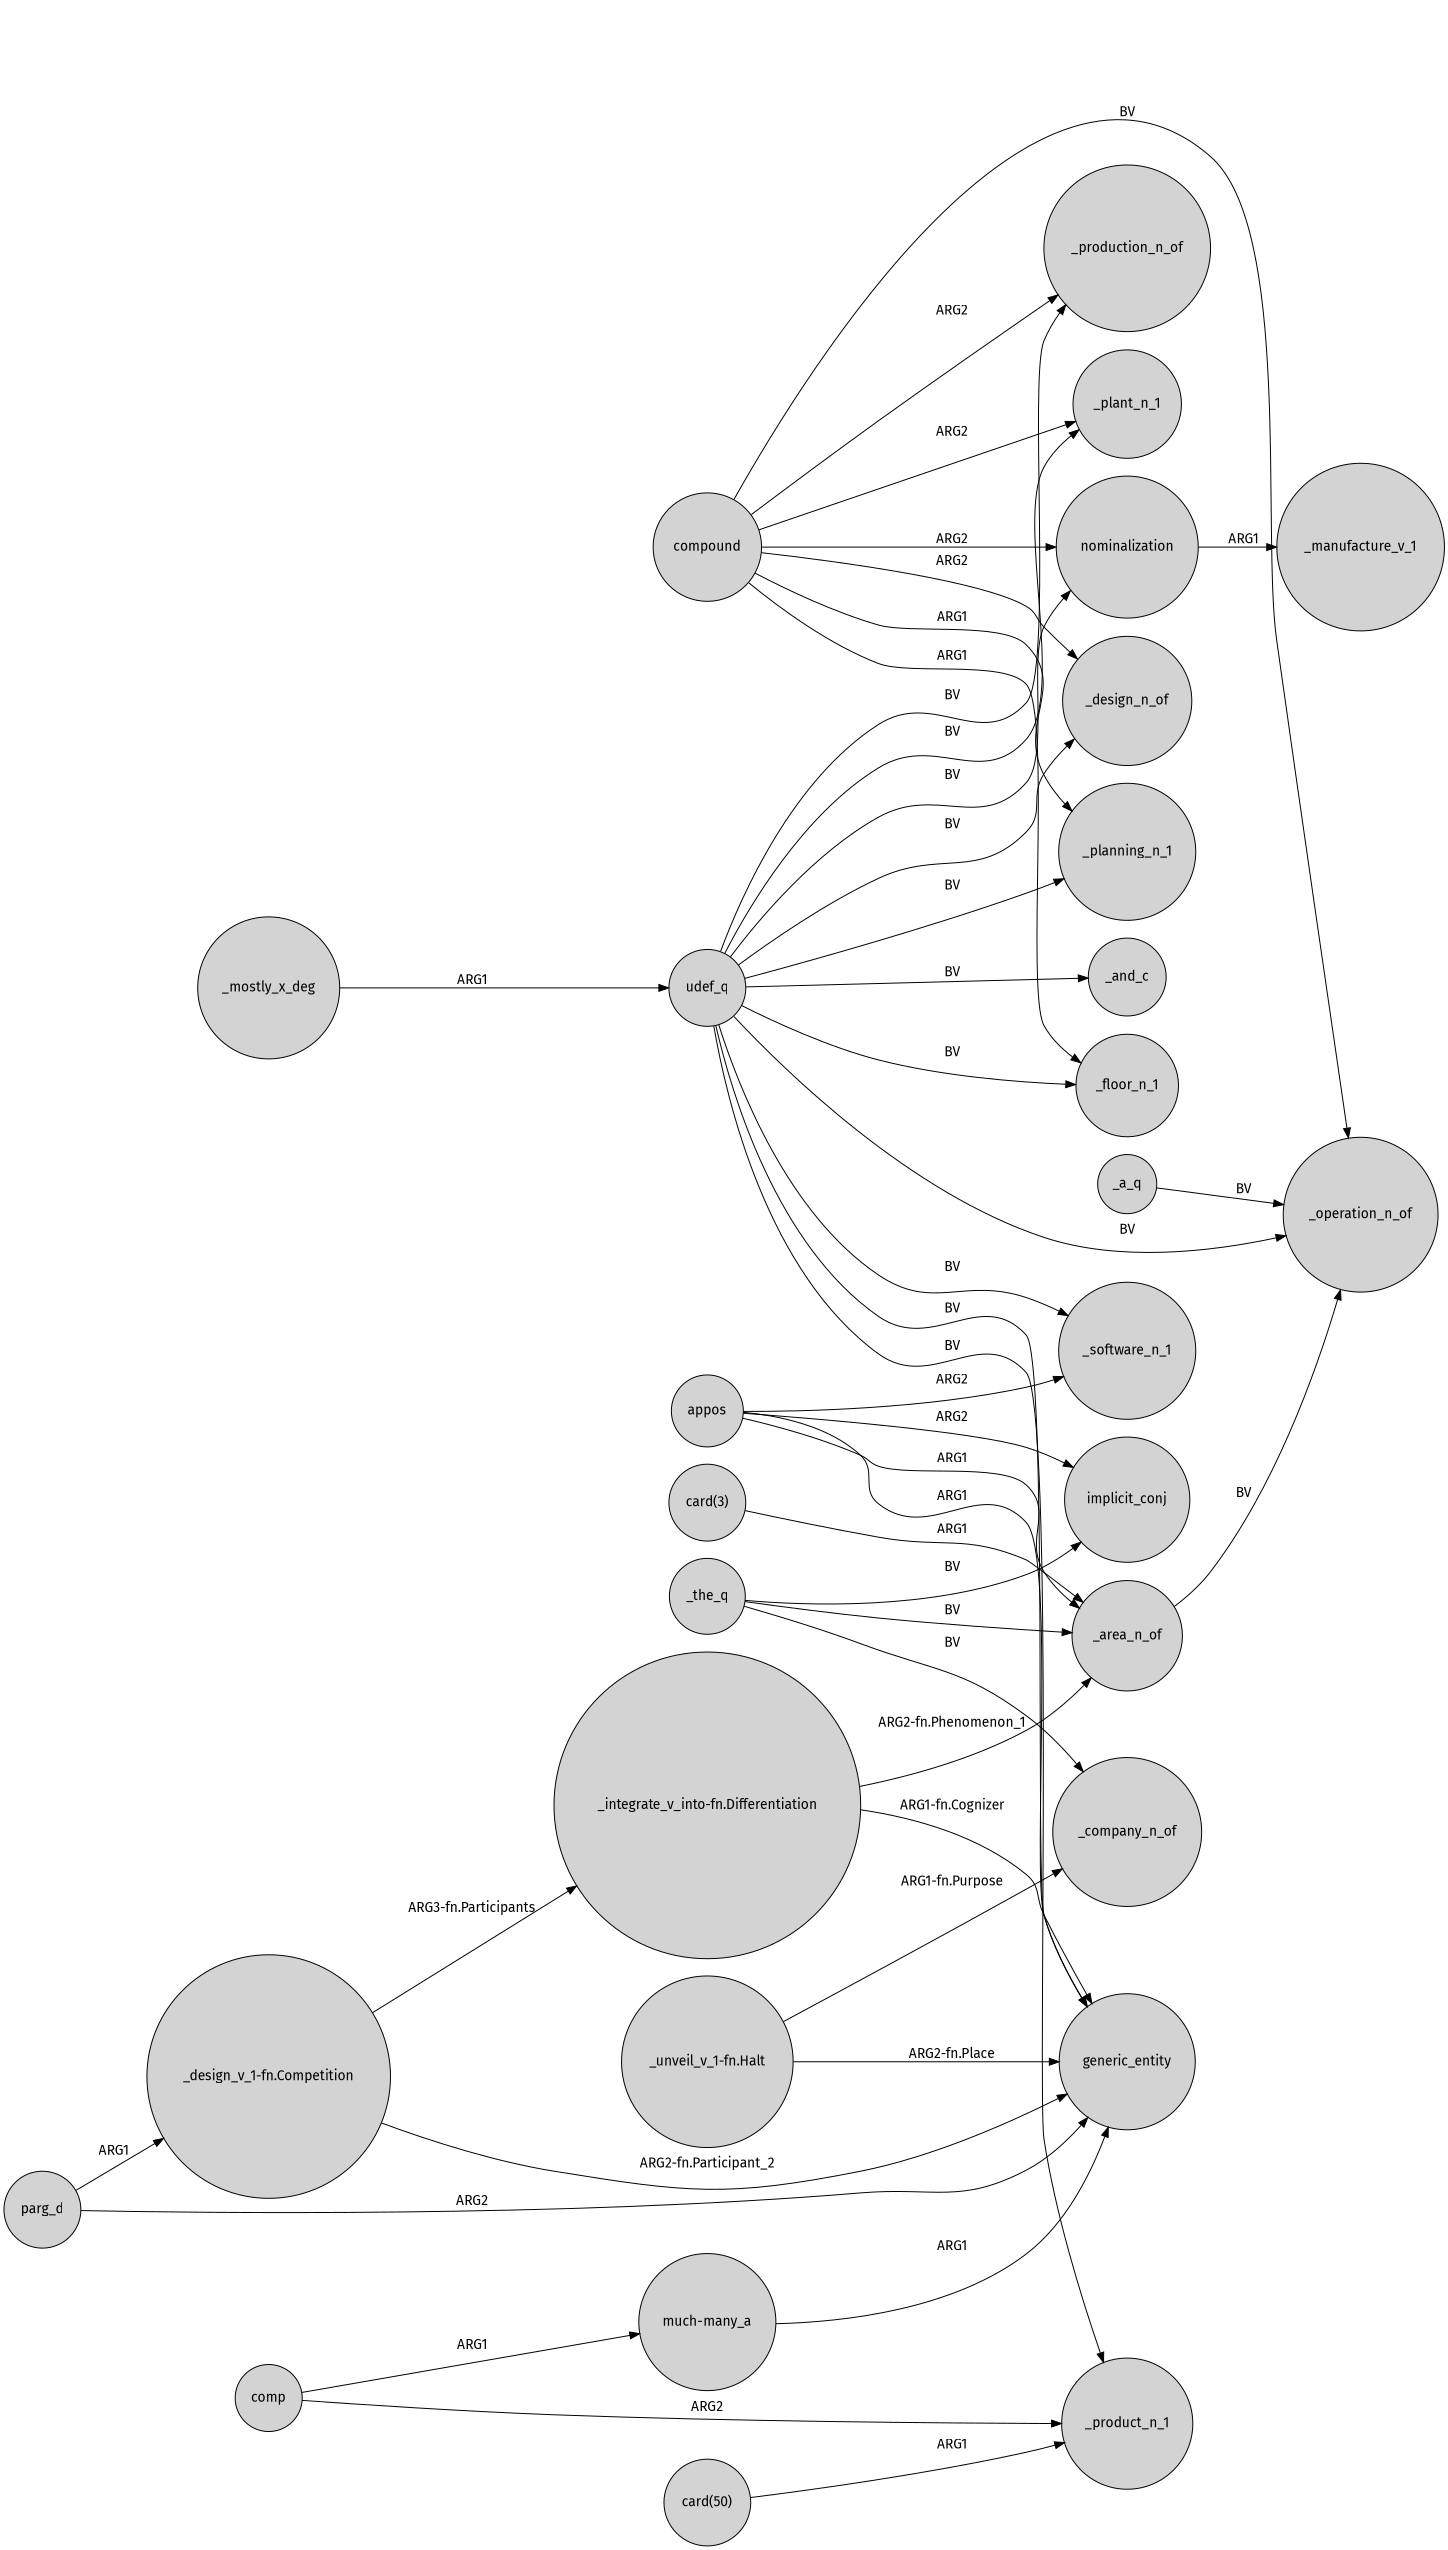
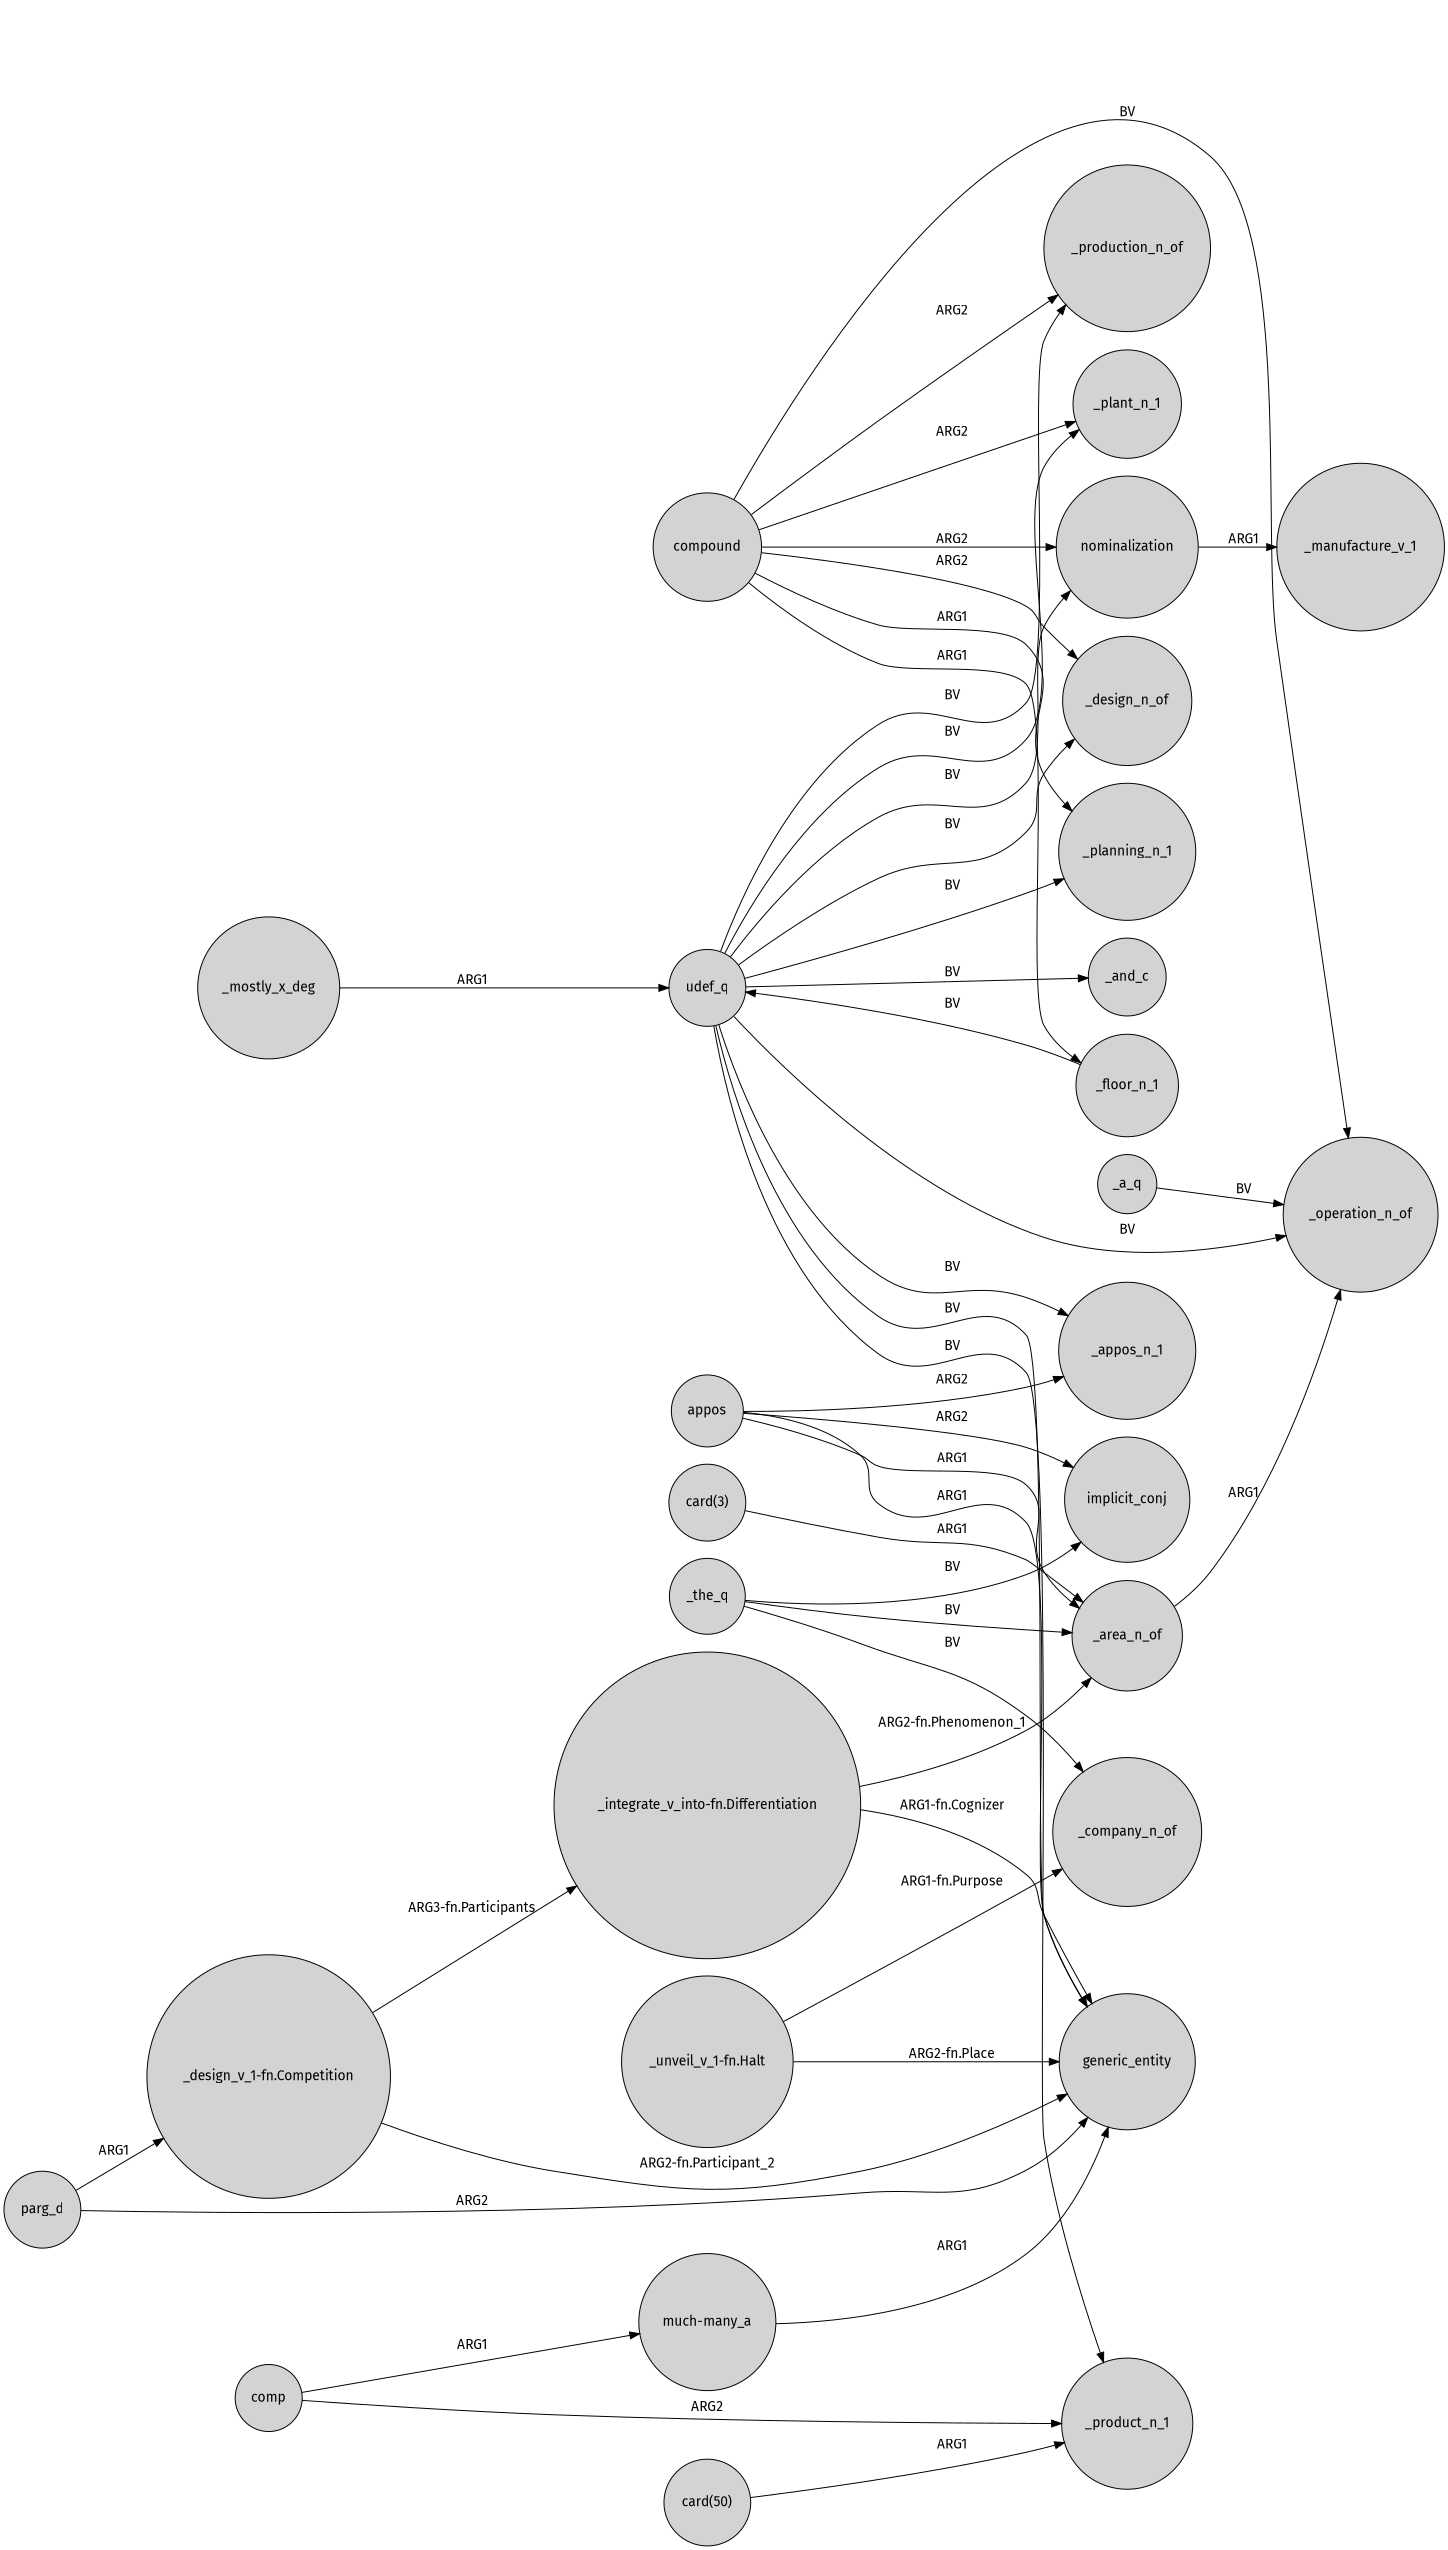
(899, 1065) -> (920, 1020)
(1127, 1351) -> (1127, 1351)
(1244, 1493) -> (1244, 1493)
